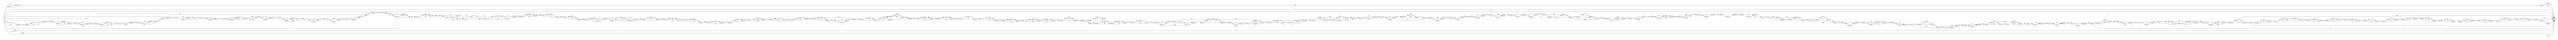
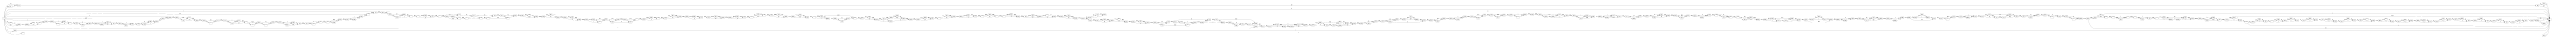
(1531, 17) -> none
(1584, 20) -> (1587, 19)
